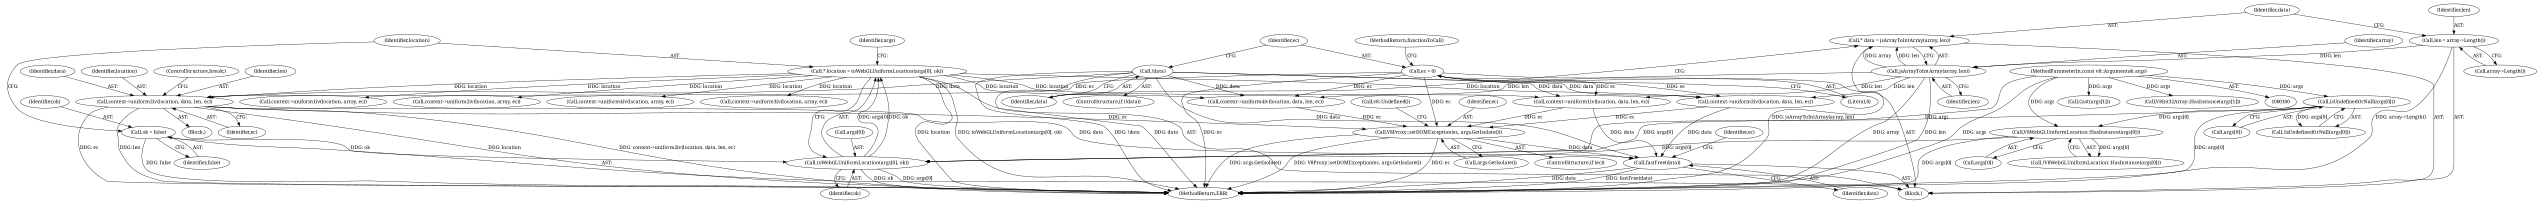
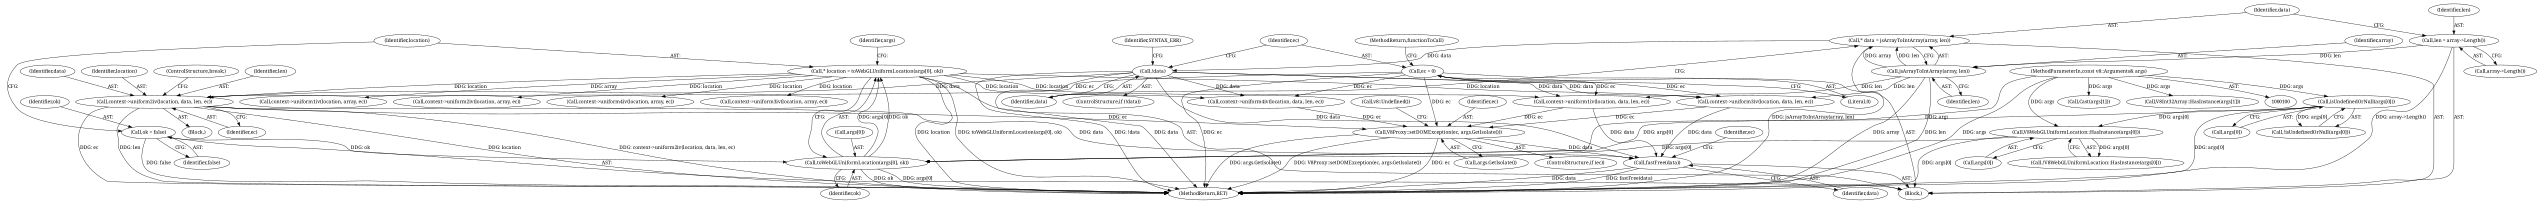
none -> (1153, 41)
none -> (1502, 46)
(1679, 76) -> none
(604, 87) -> (604, 87)
(1203, 194) -> (1203, 194)
